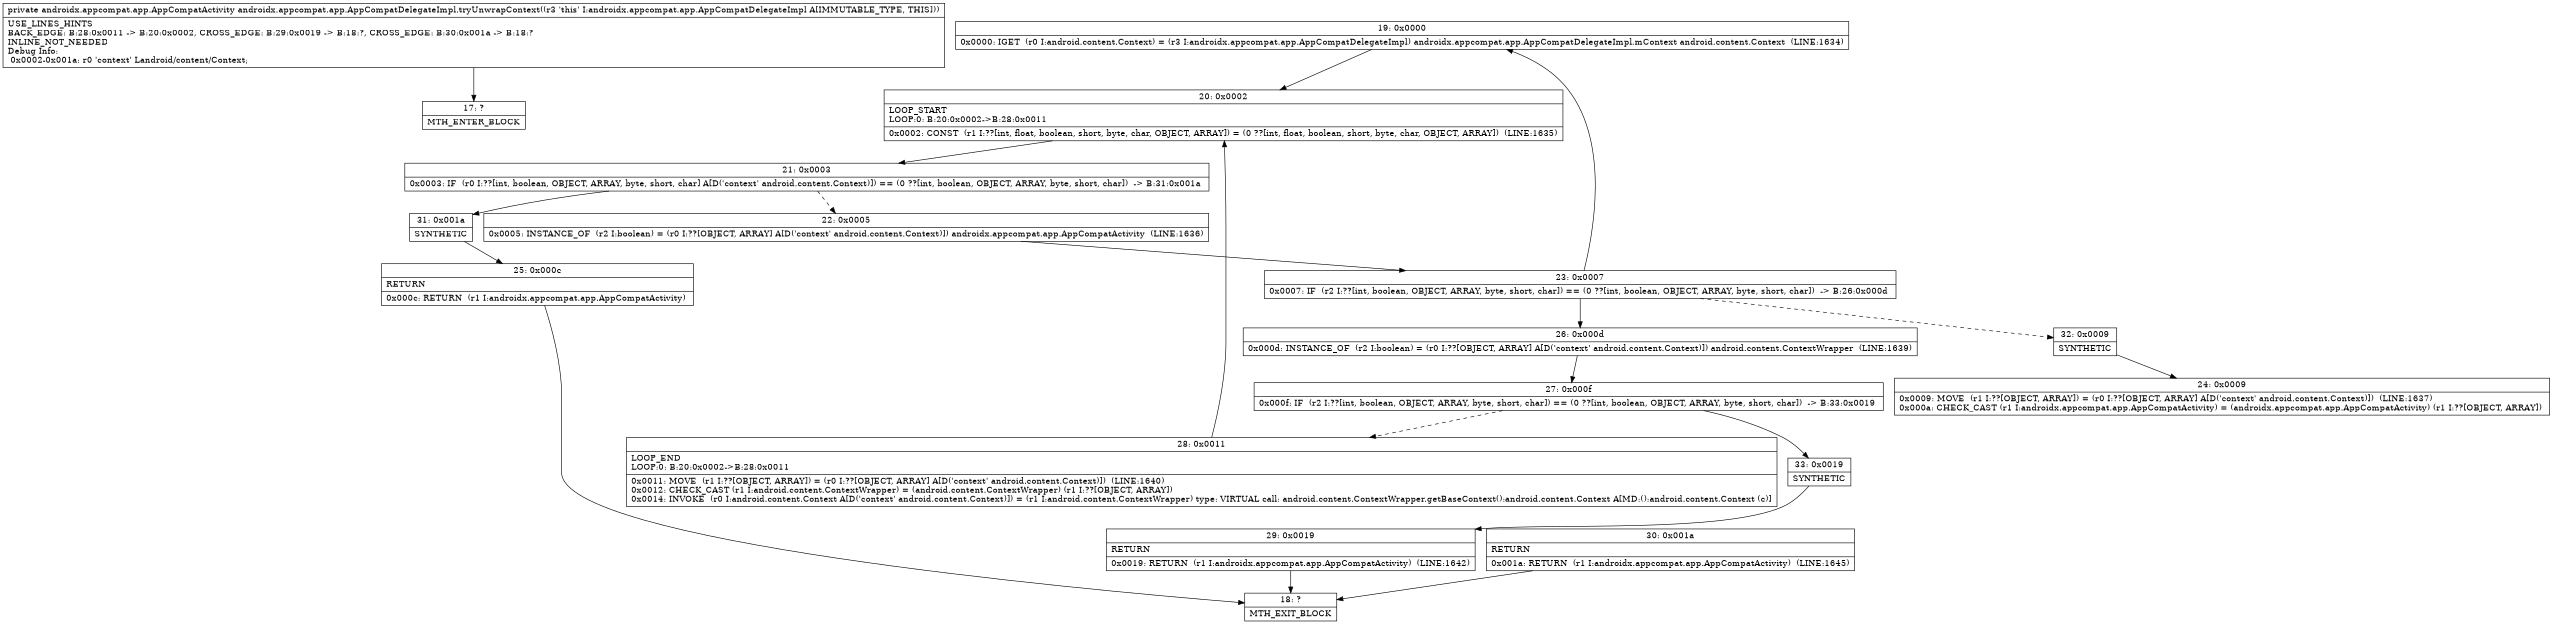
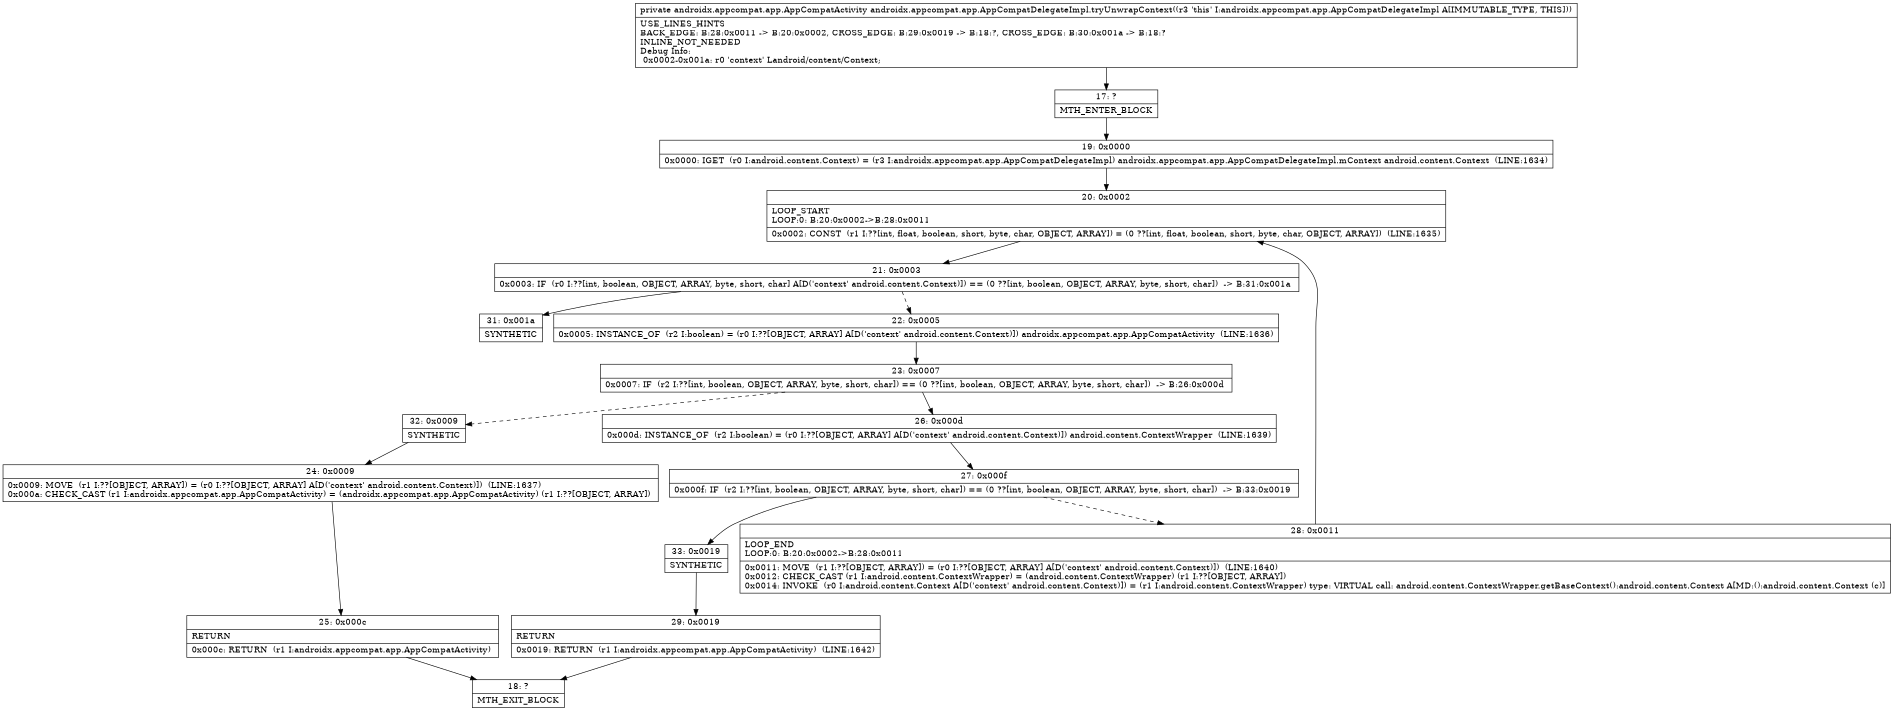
(1591, 144) -> (1106, 126)
(481, 251) -> (336, 556)
(1670, 550) -> none
